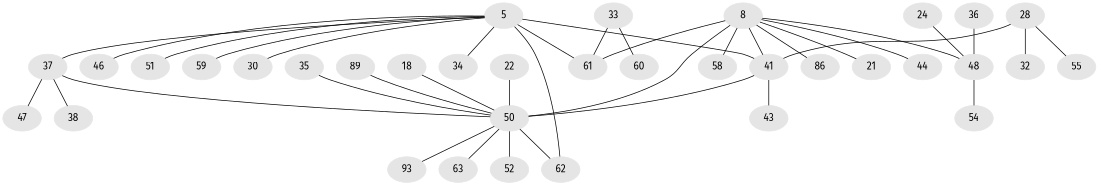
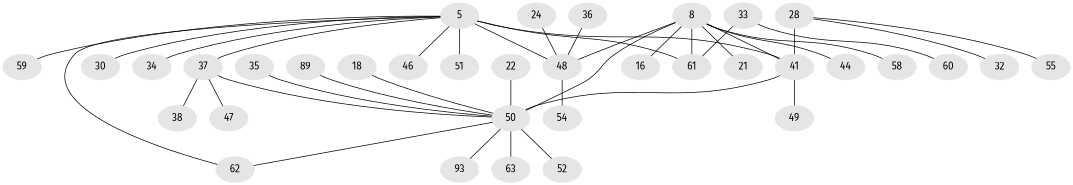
none -> (511, 41)
(820, 67) -> (641, 67)
(769, 118) -> (794, 118)
